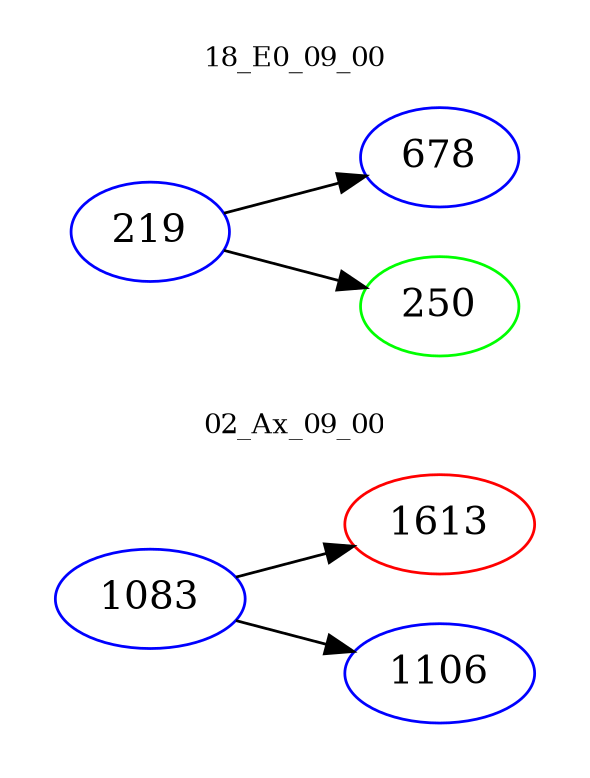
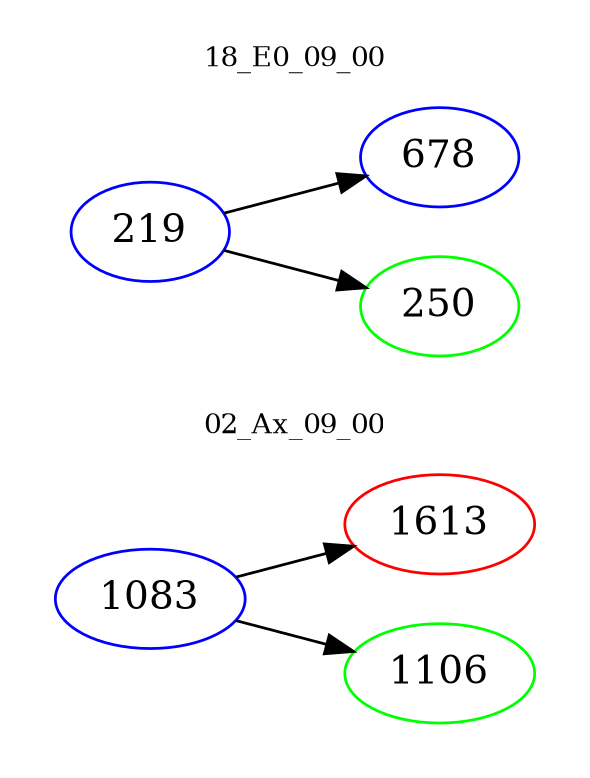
(440, 673) -> (440, 673)
